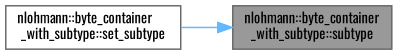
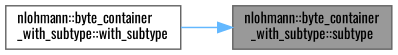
(93, 27) -> (93, 27)
